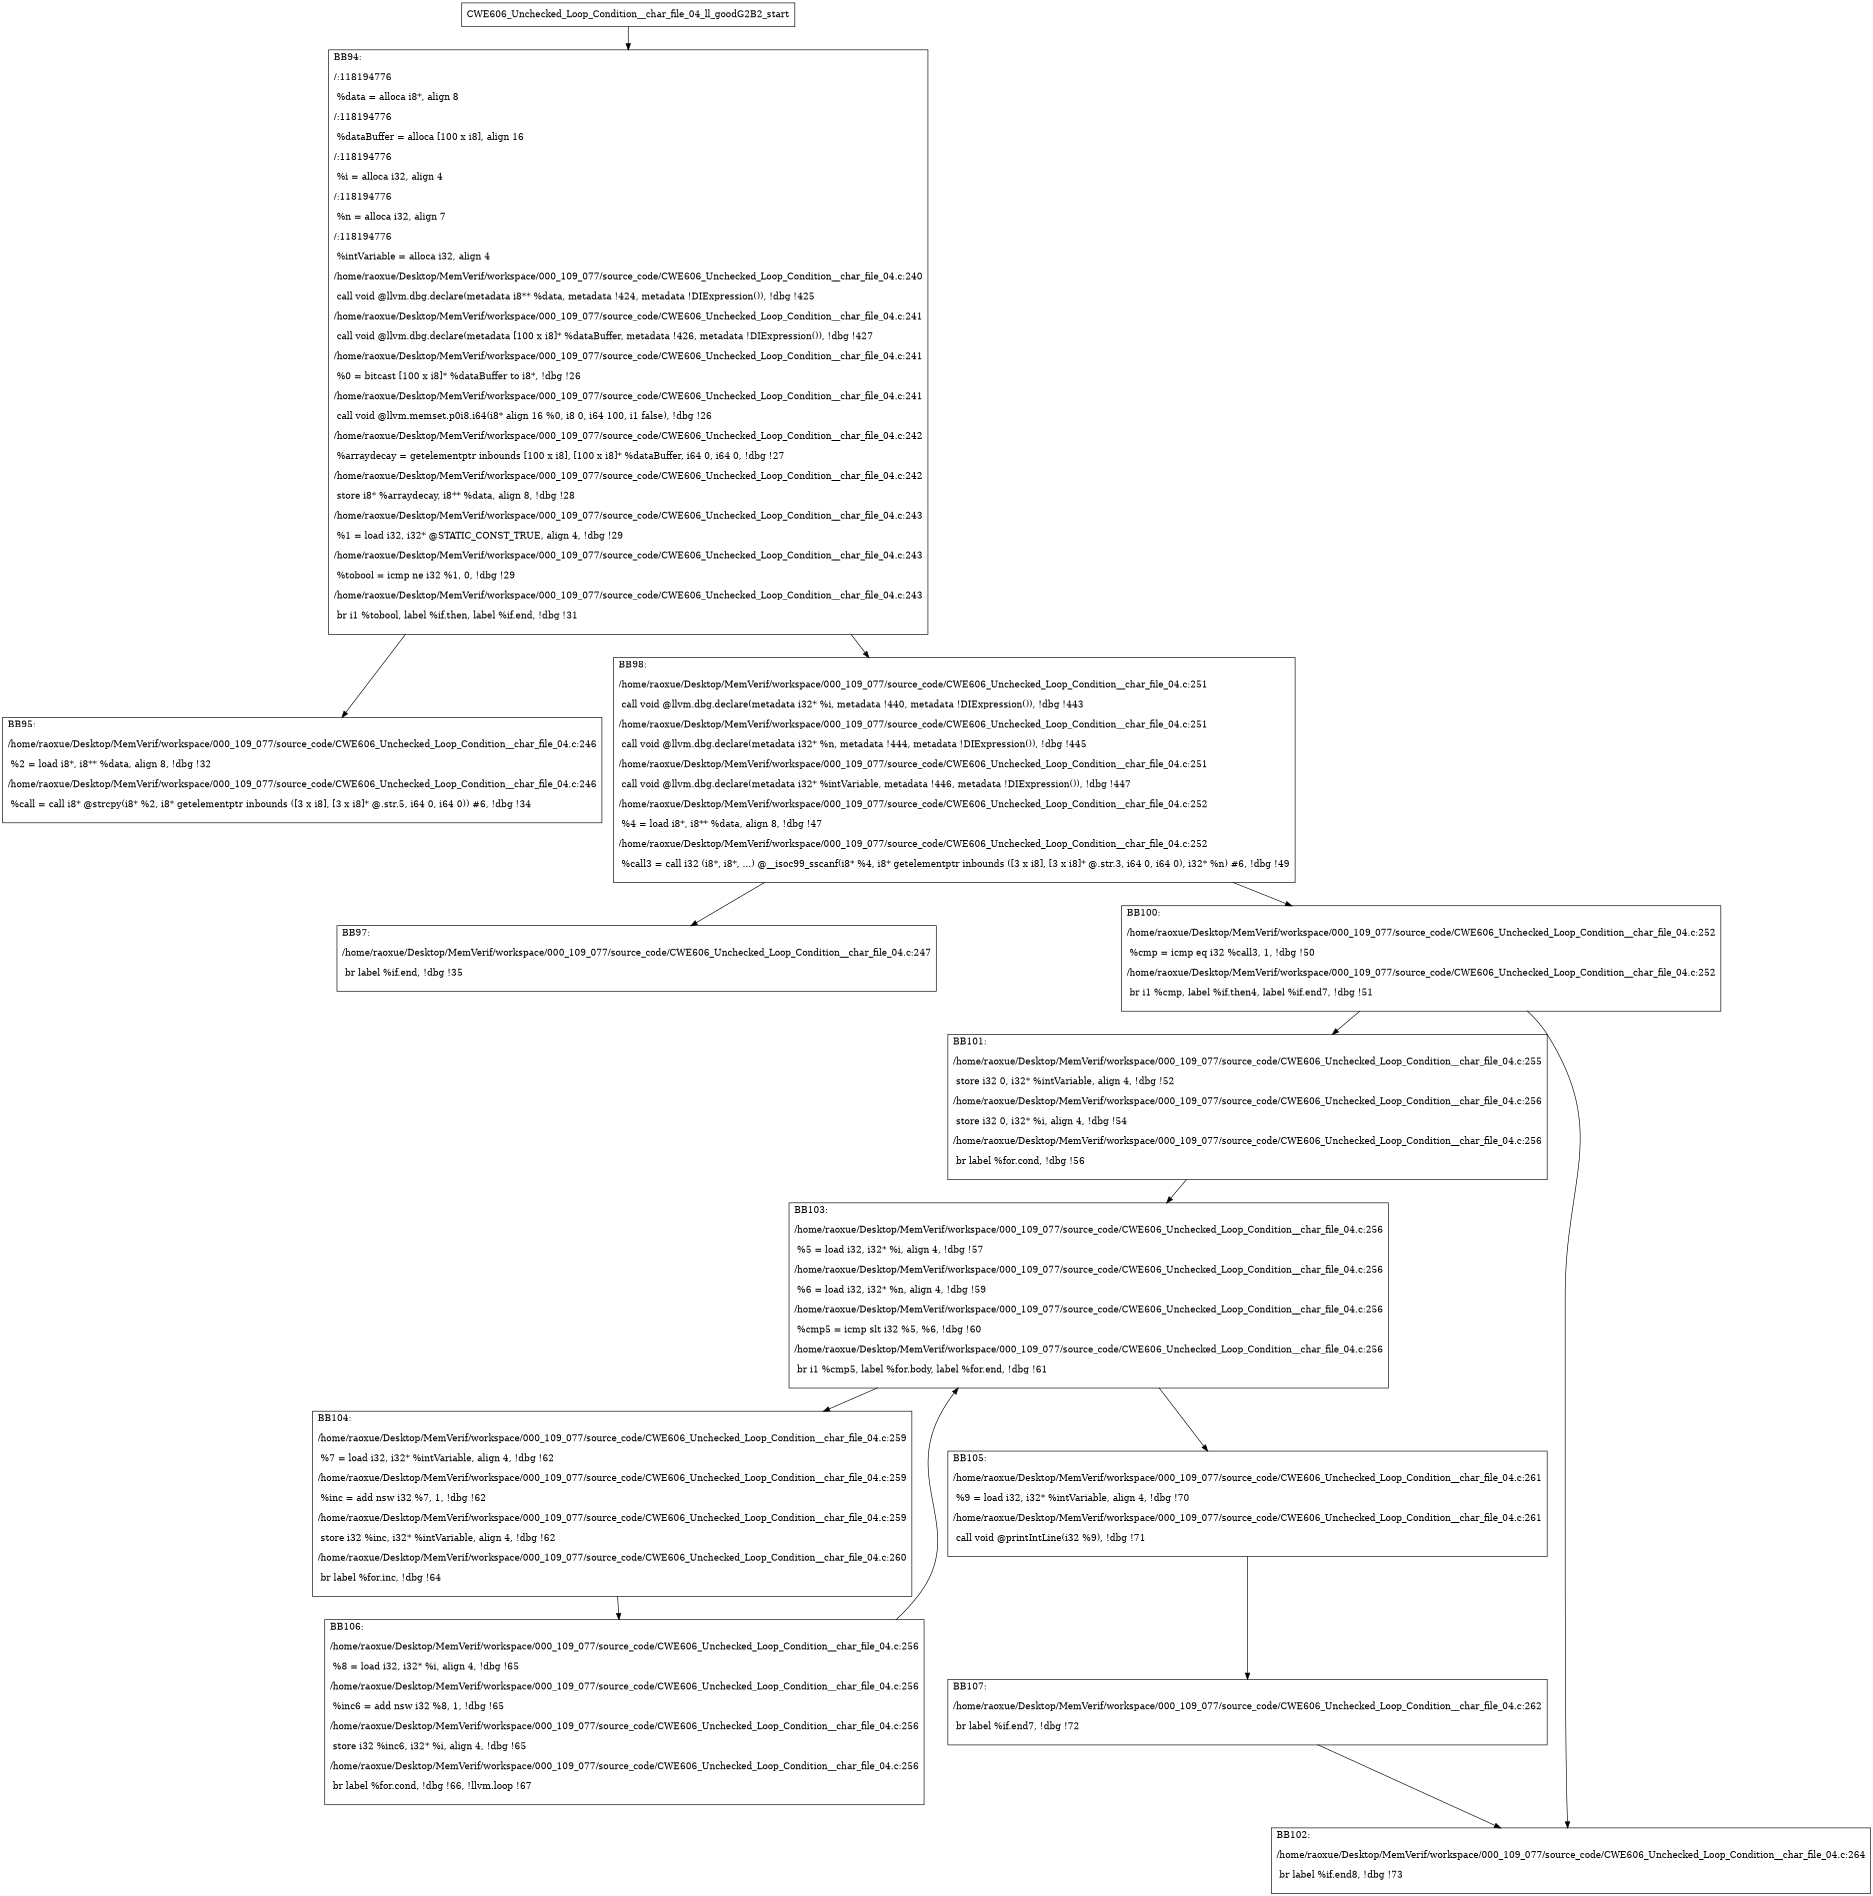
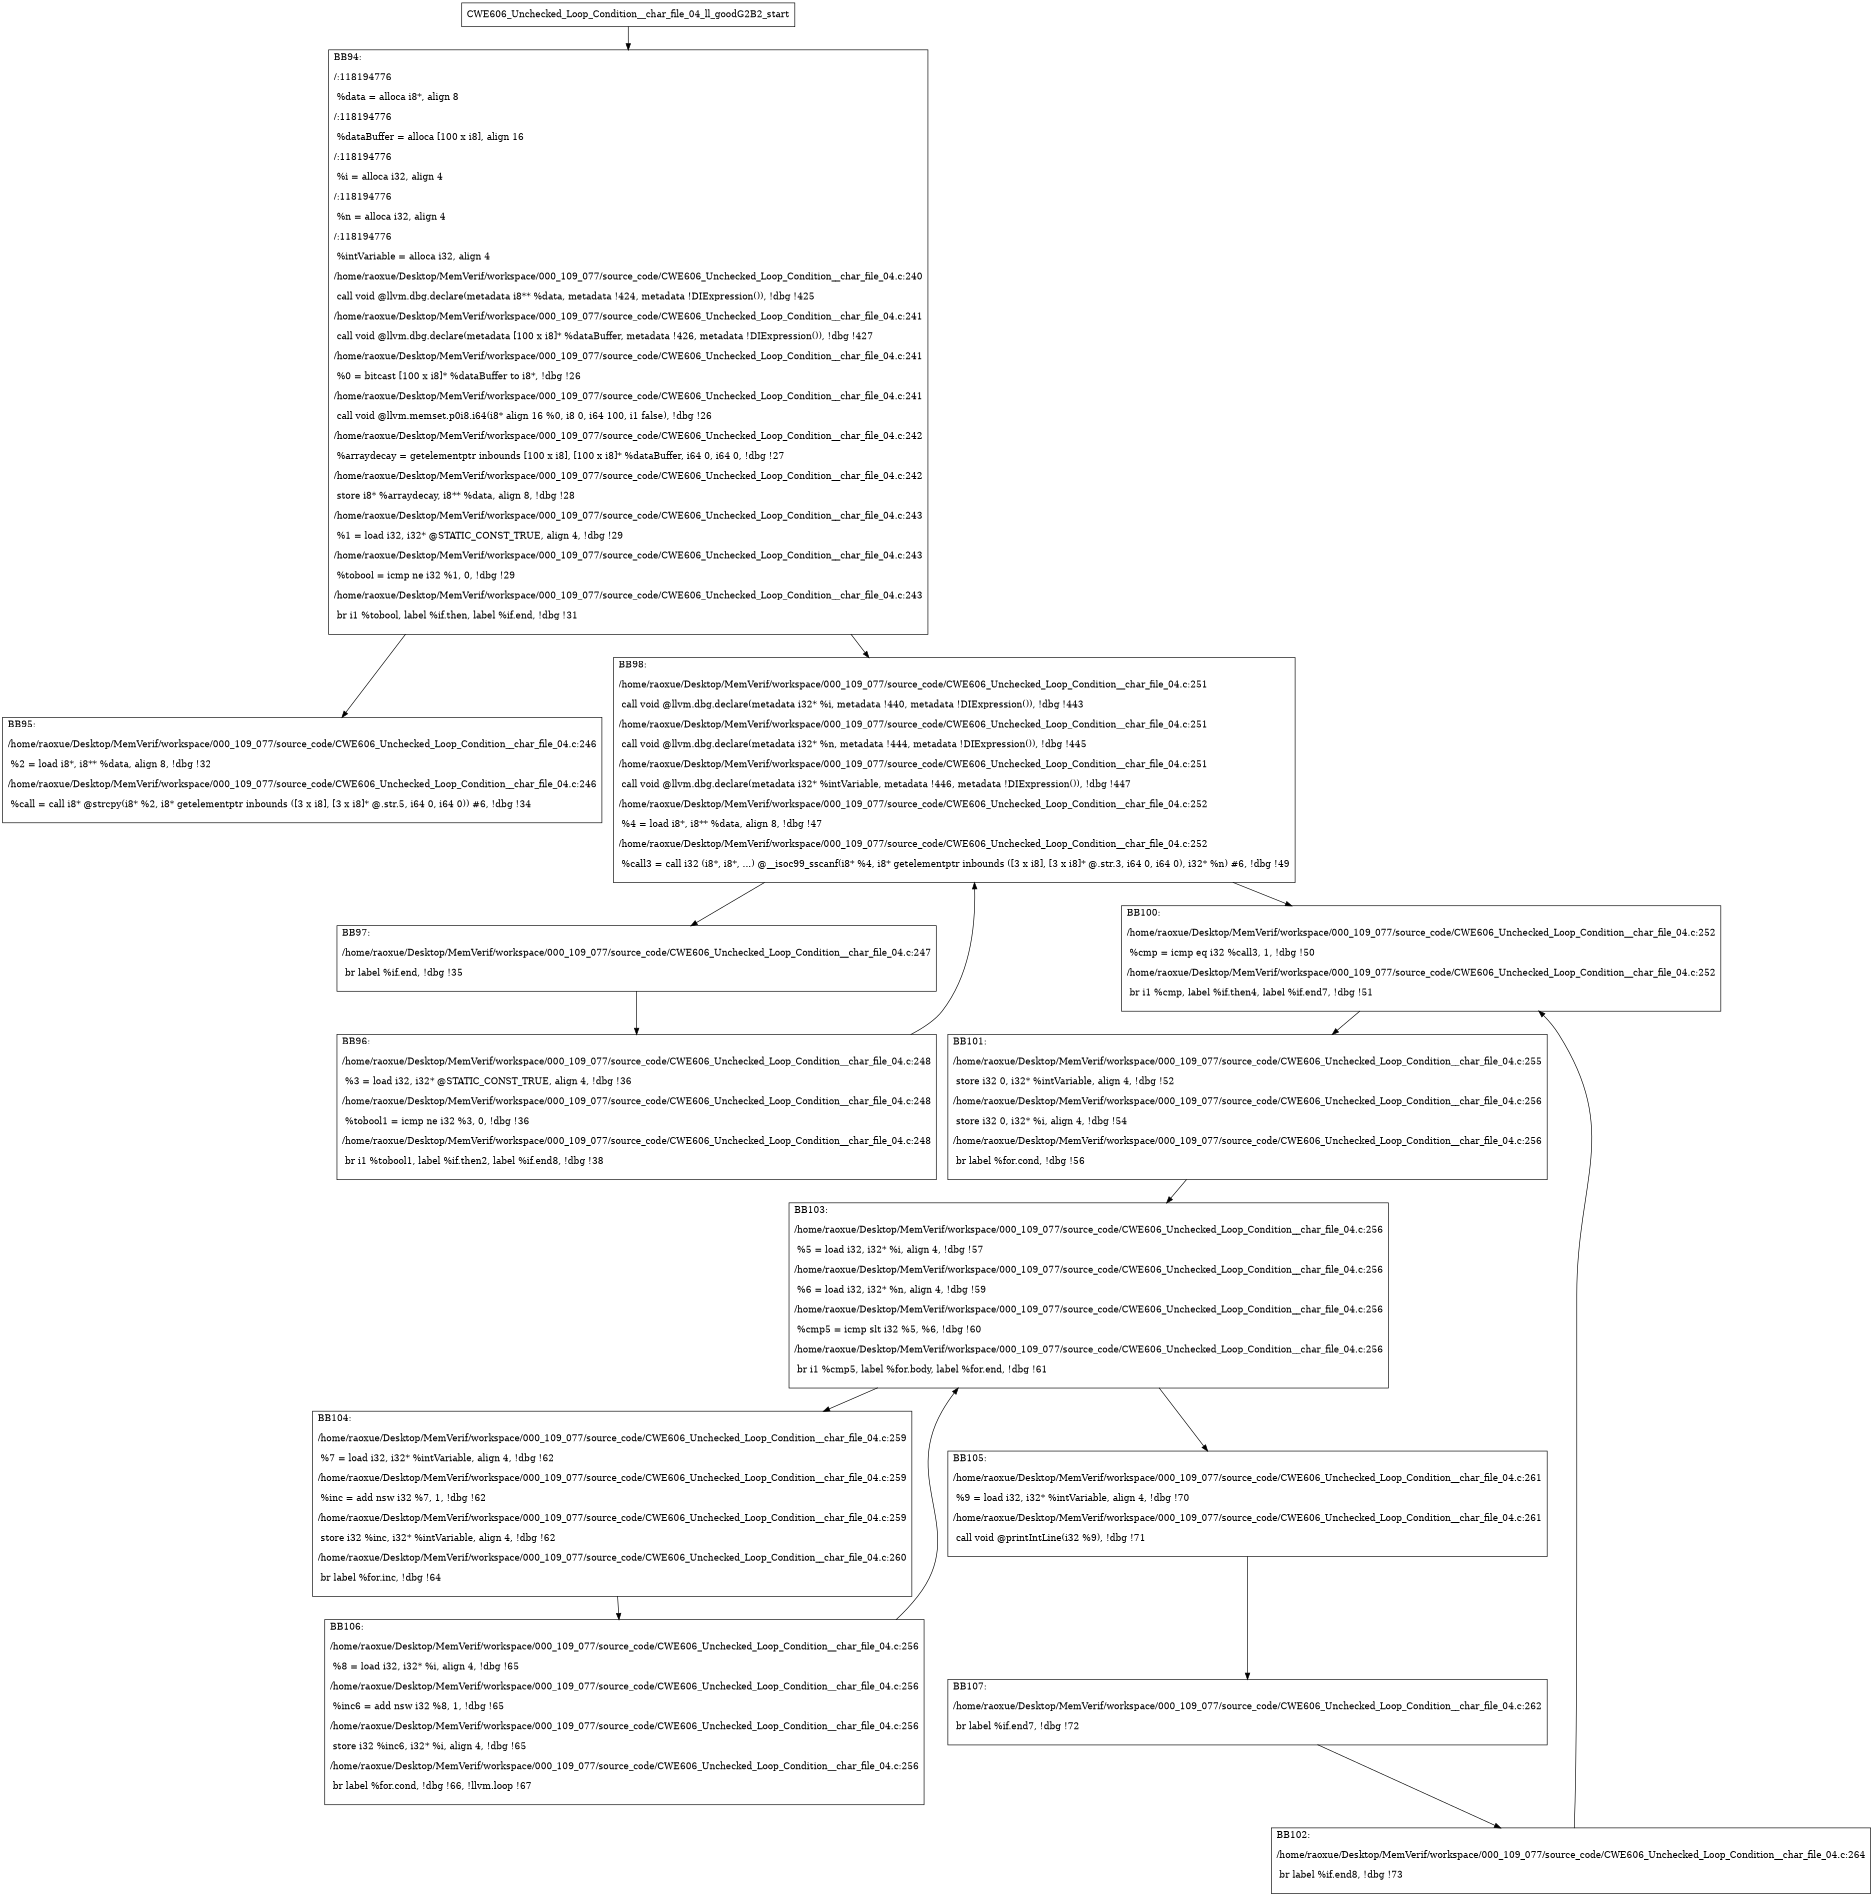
(390, 217) -> (390, 217)
none -> (637, 1107)
(1565, 1409) -> (1577, 1415)
